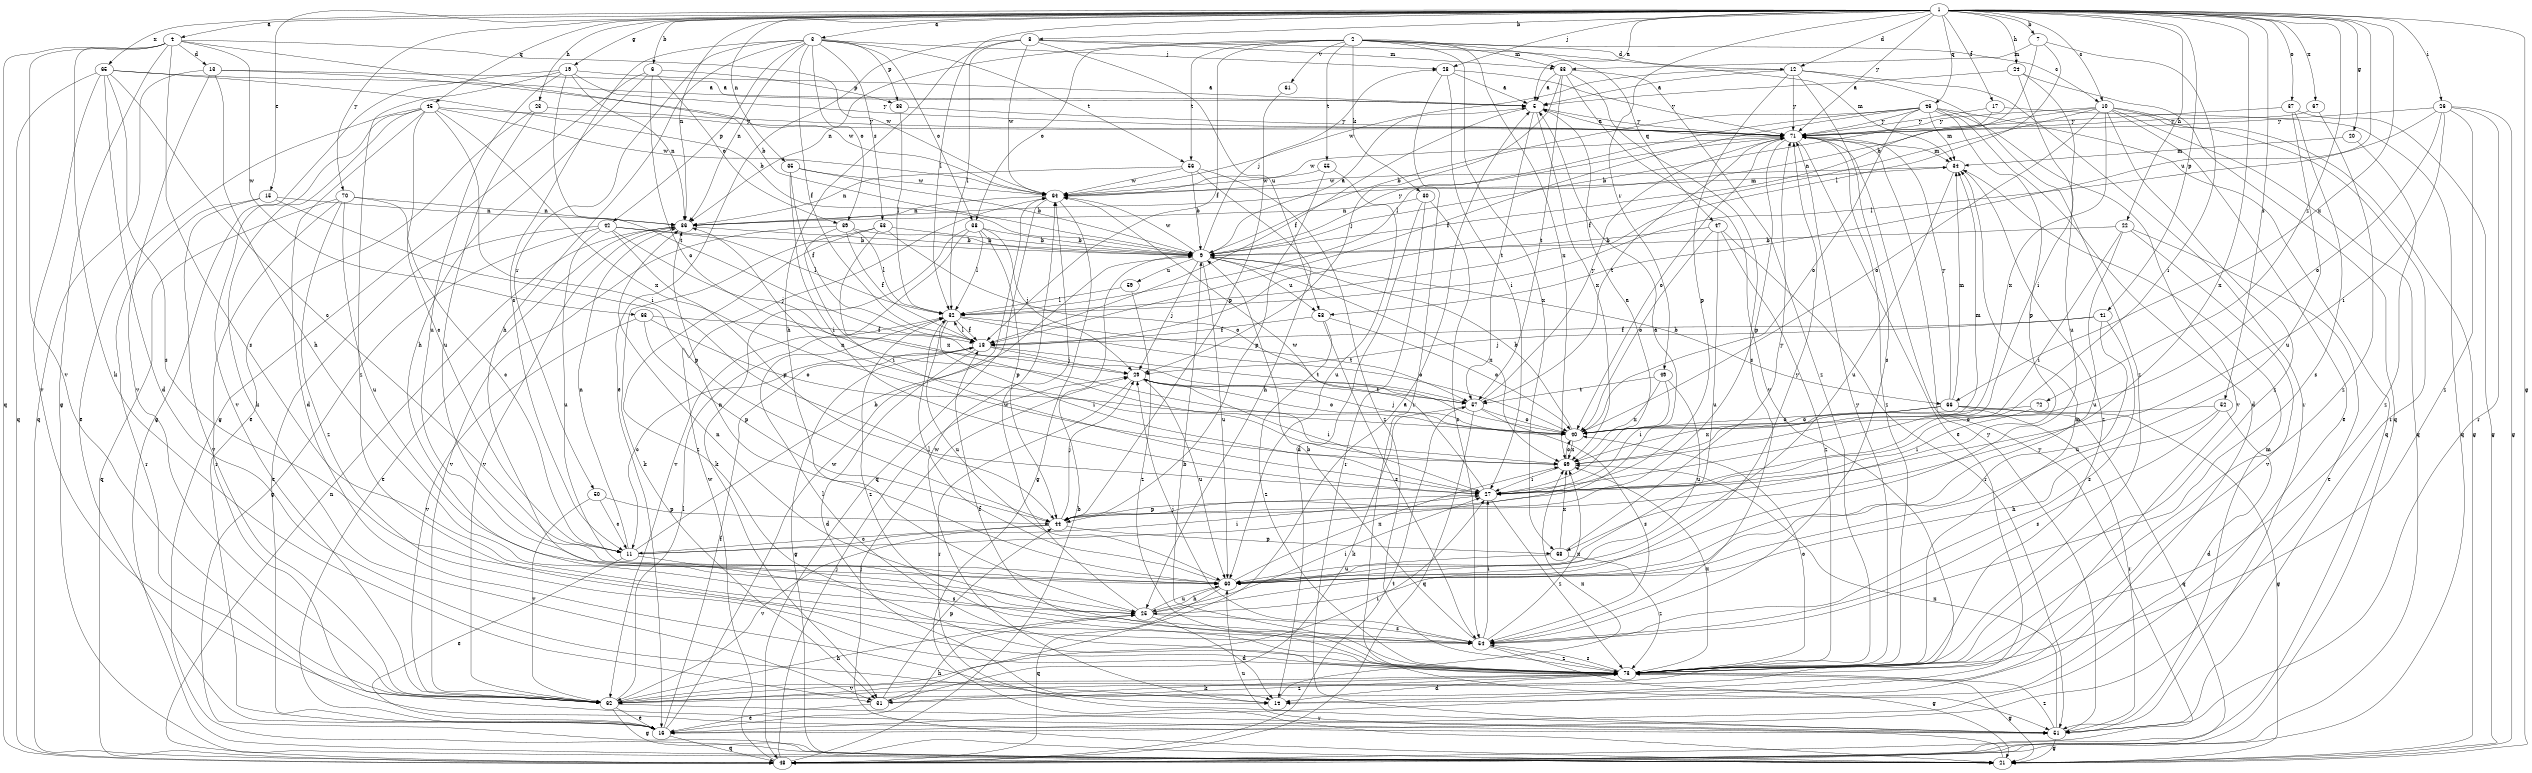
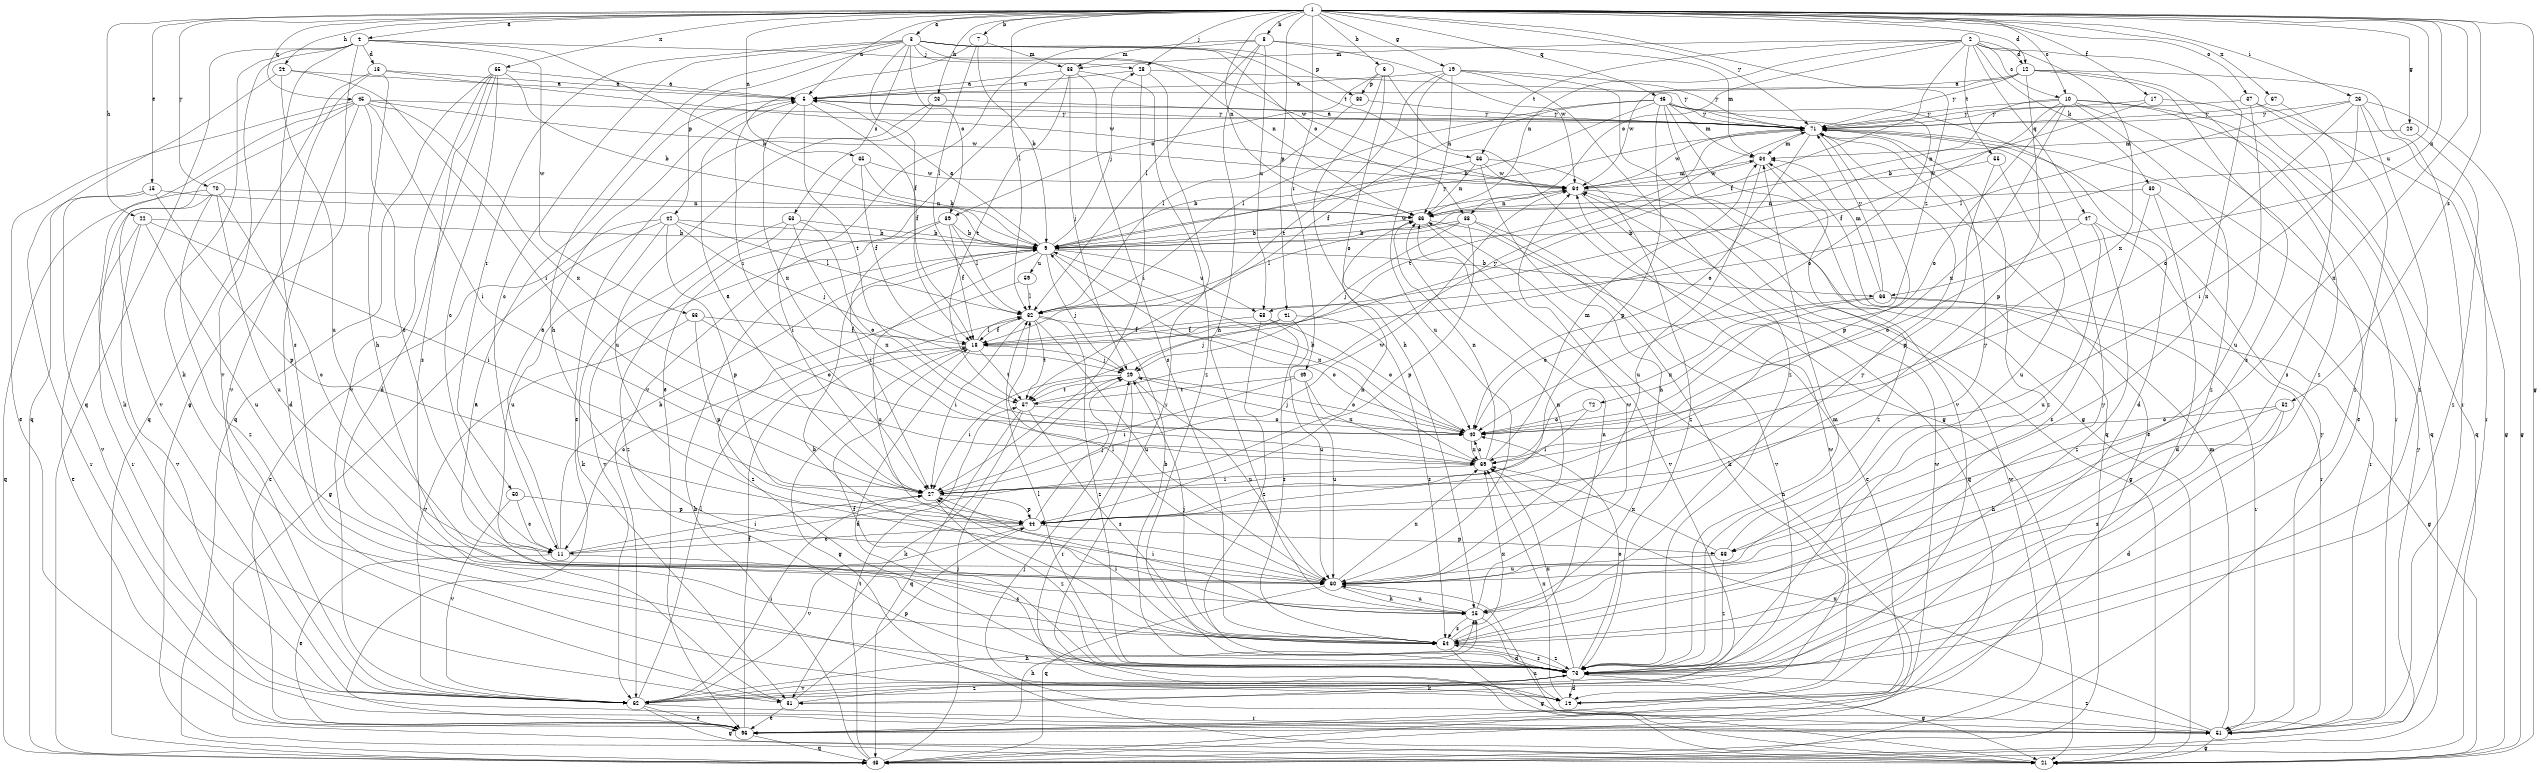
(1288, 88) -> none
(2473, 541) -> none
(661, 733) -> (744, 733)
(1979, 747) -> none
